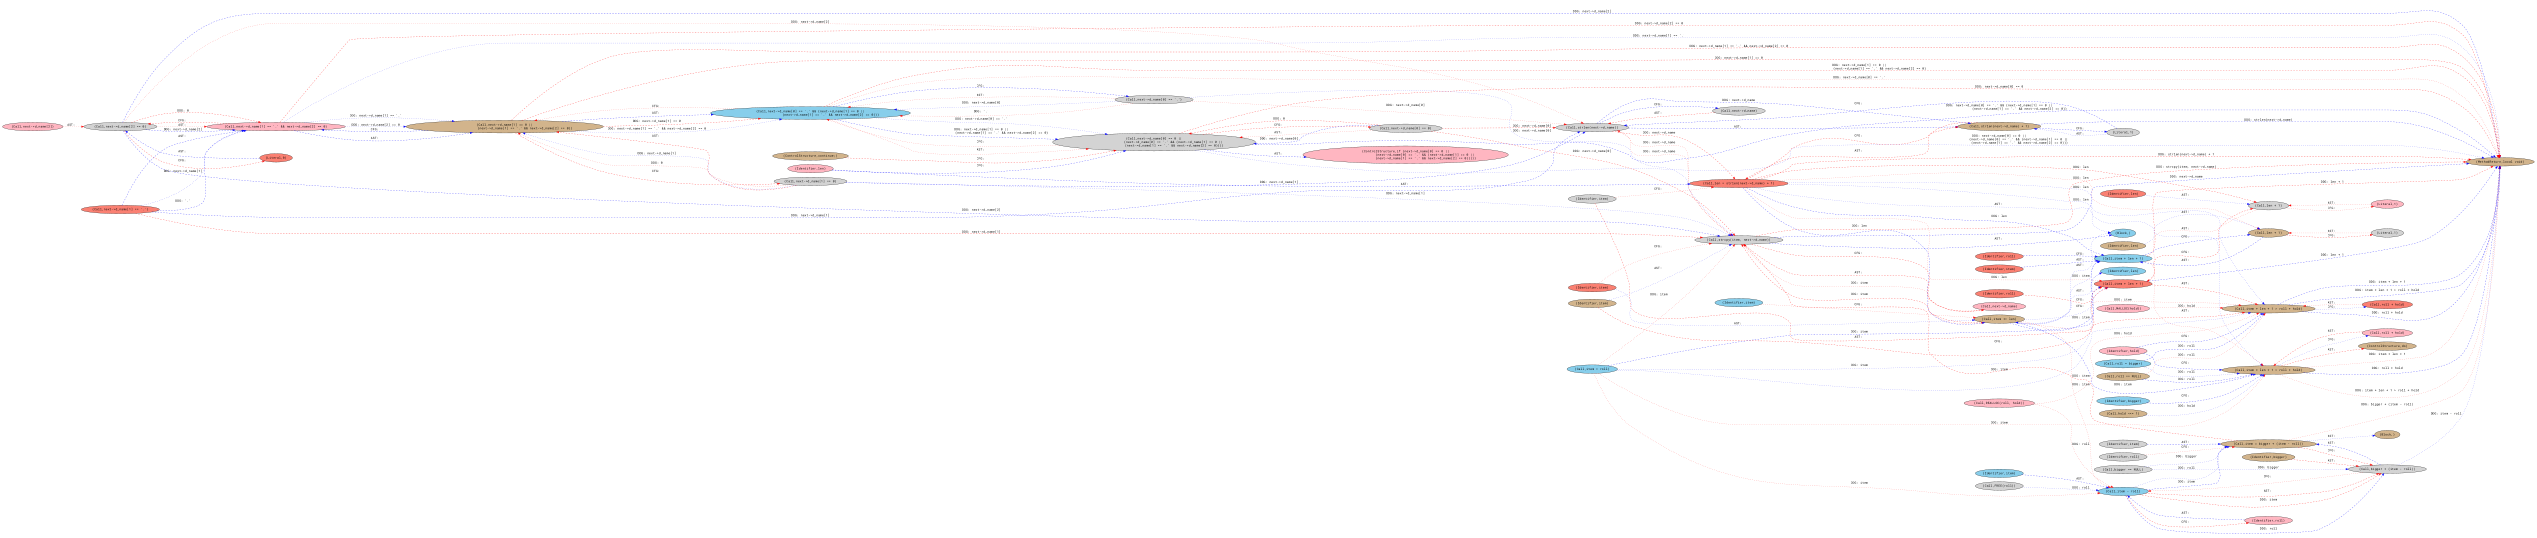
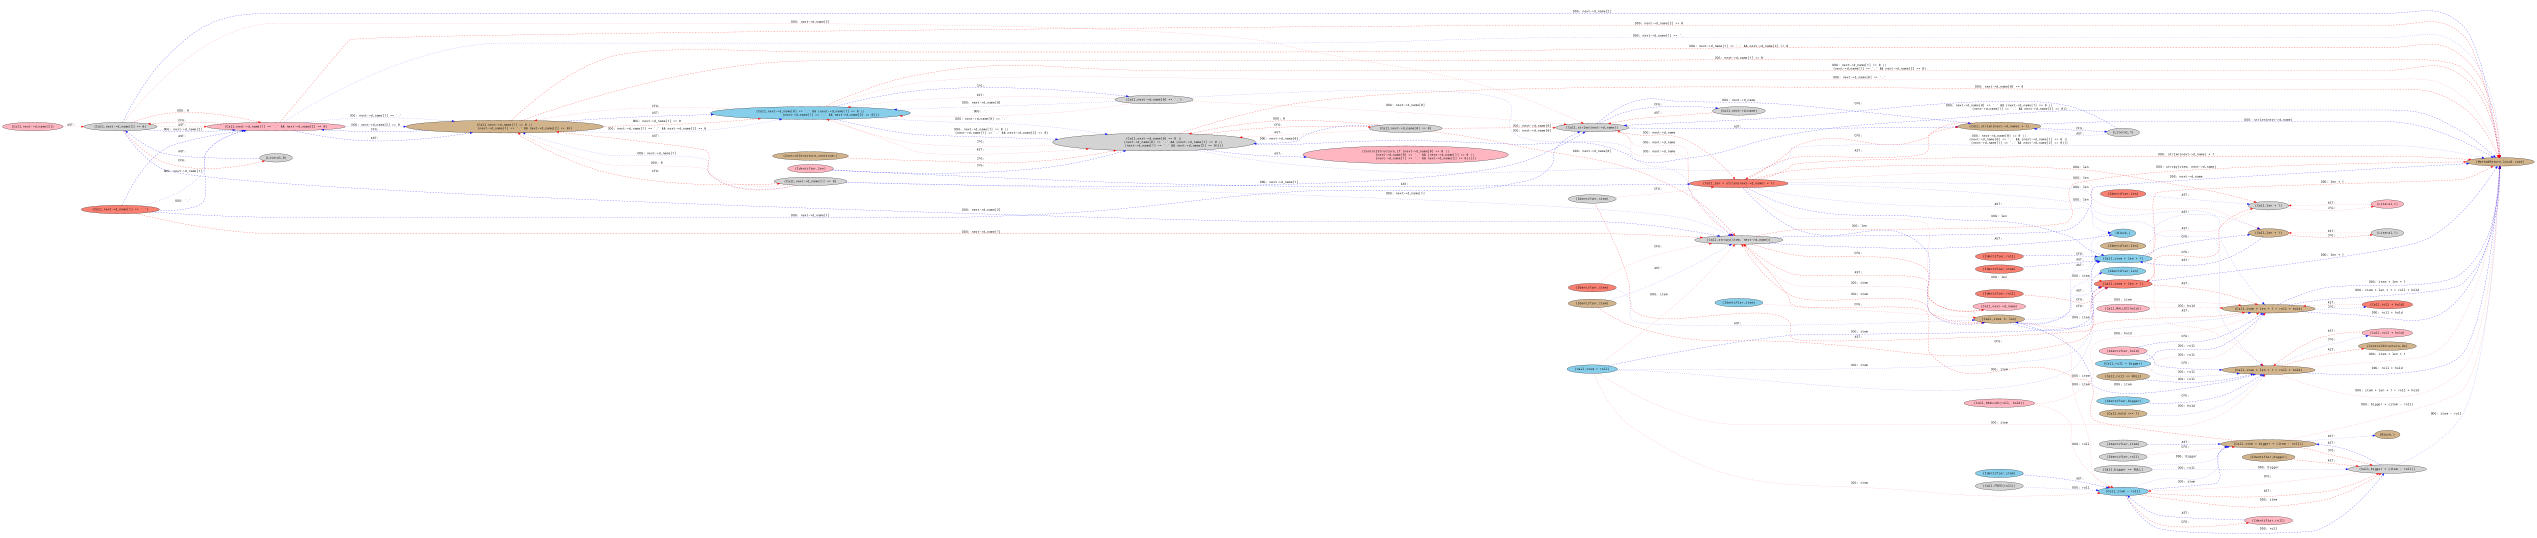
(276, 158) -> (276, 158)
